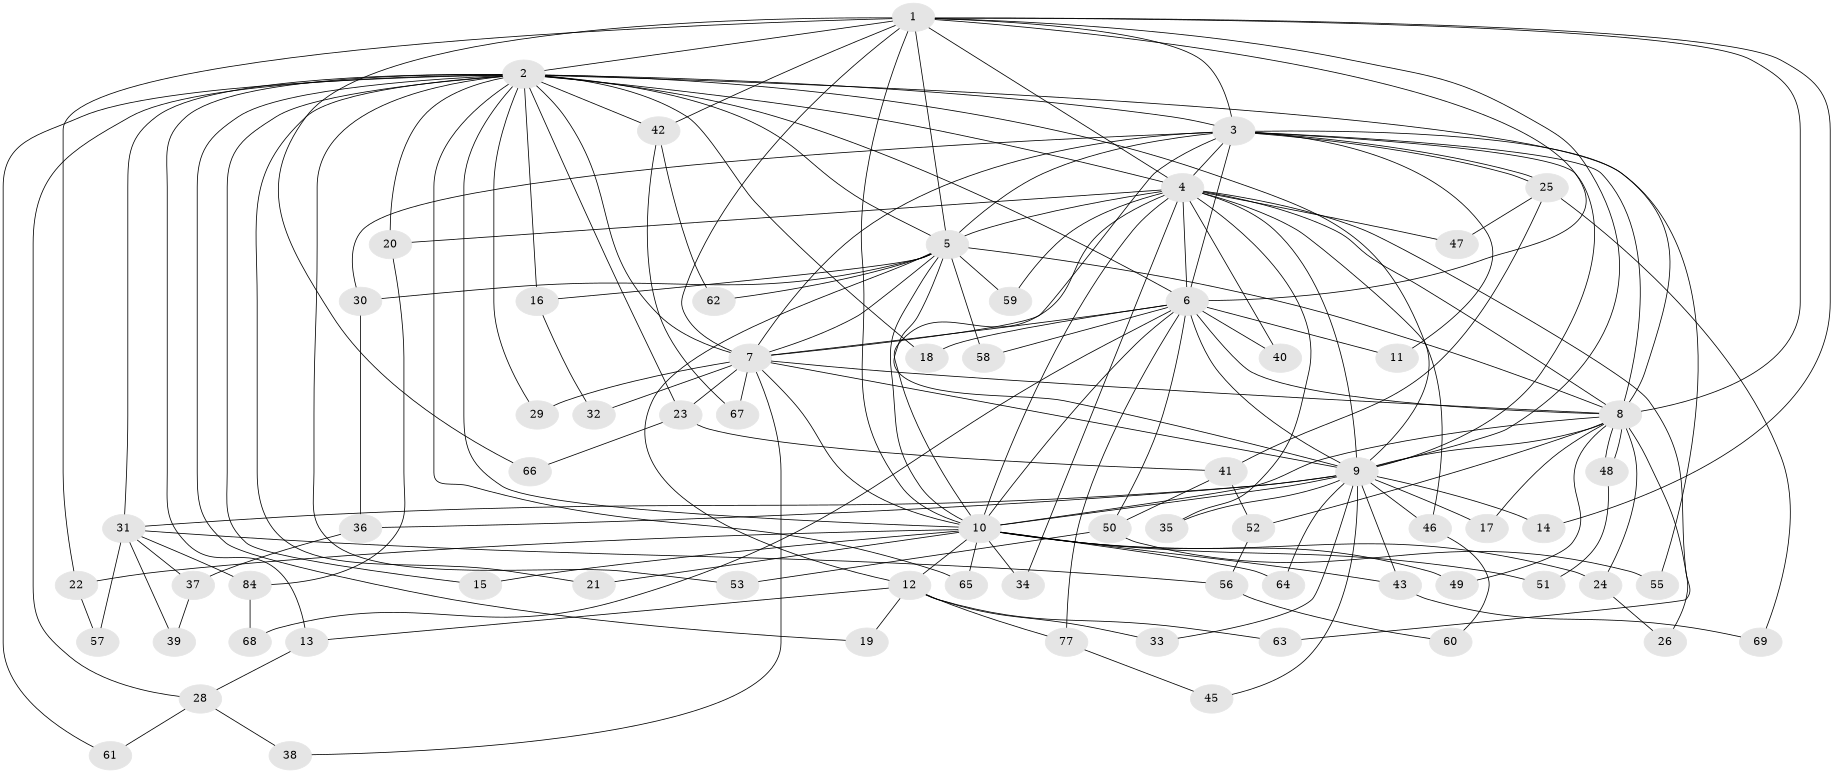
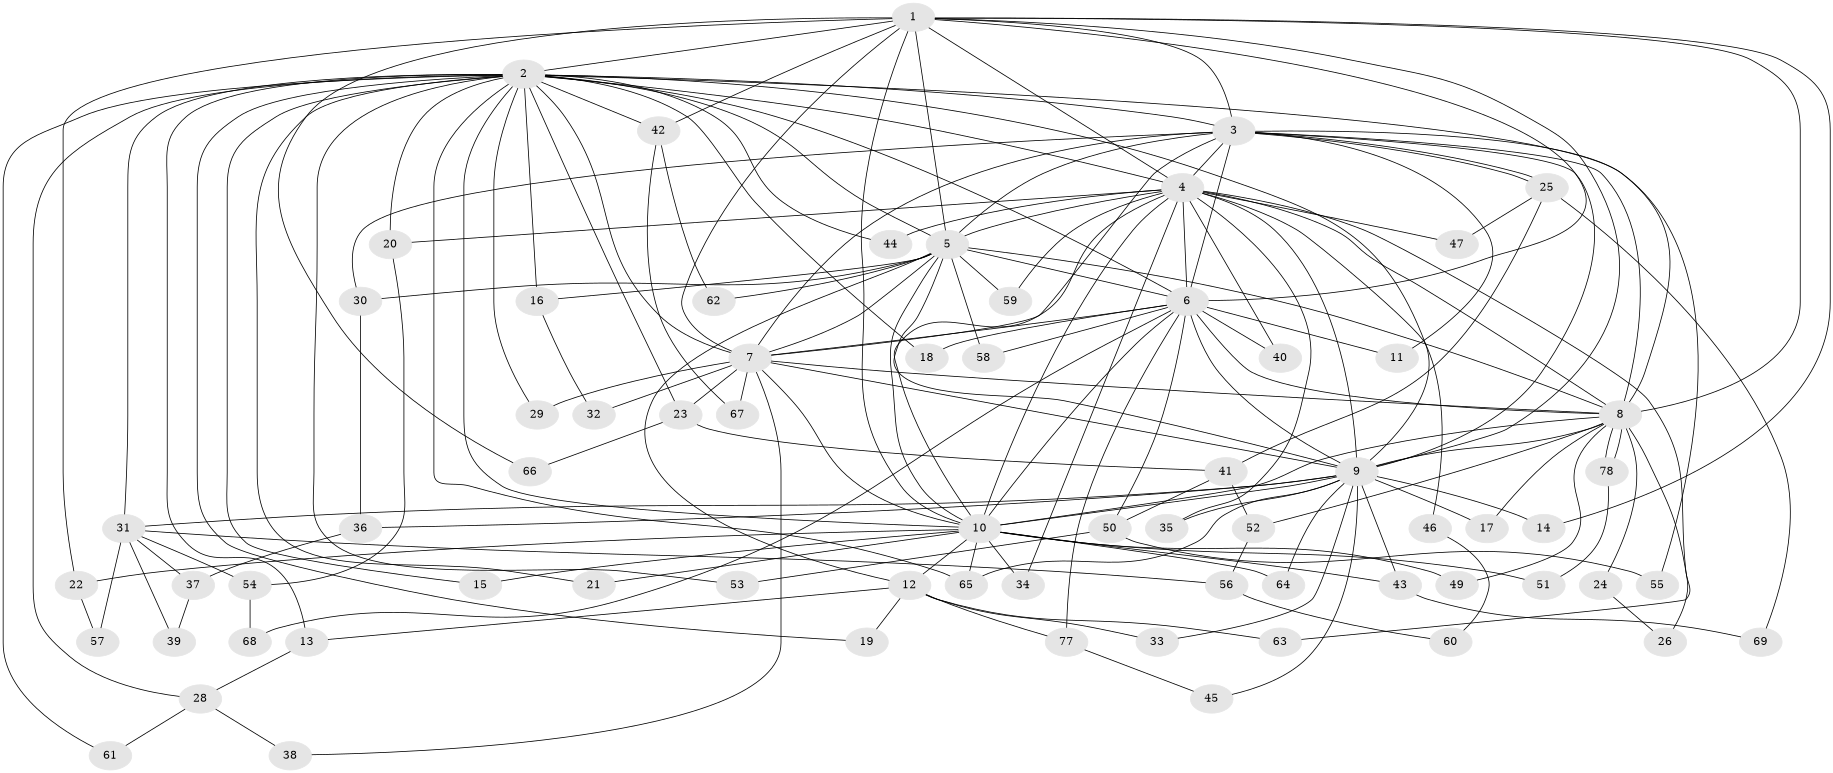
none -> (891, 245)
none -> (1067, 273)
(1607, 472) -> (1607, 472)
(1394, 500) -> (1196, 542)
(1308, 545) -> none
(250, 585) -> (250, 585)
